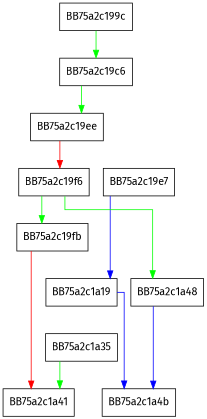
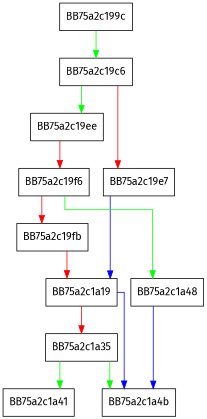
none -> (118, 123)
(42, 206) -> (42, 206)
(31, 316) -> (67, 261)
none -> (82, 316)
none -> (110, 371)
